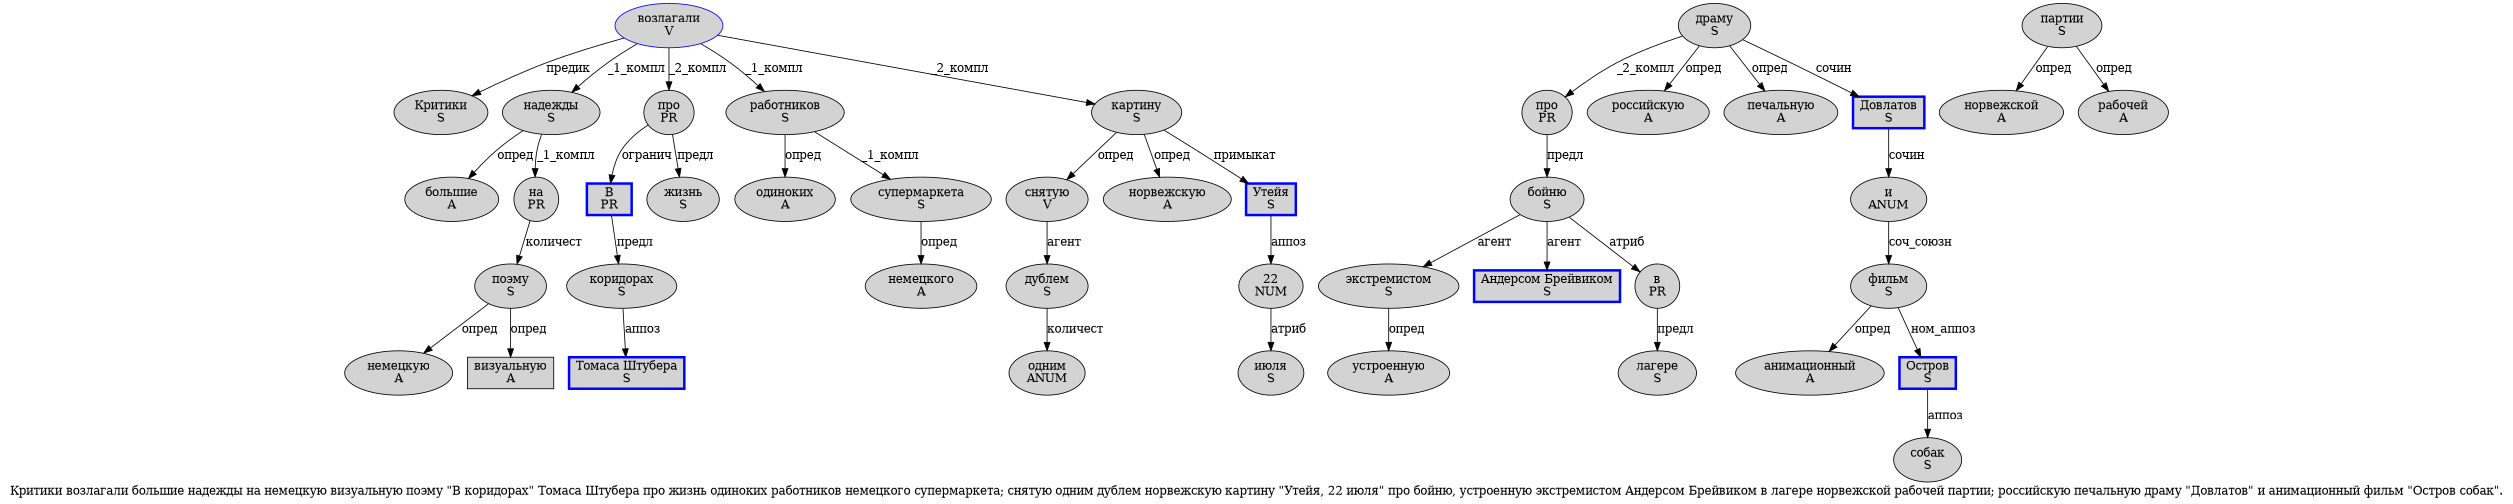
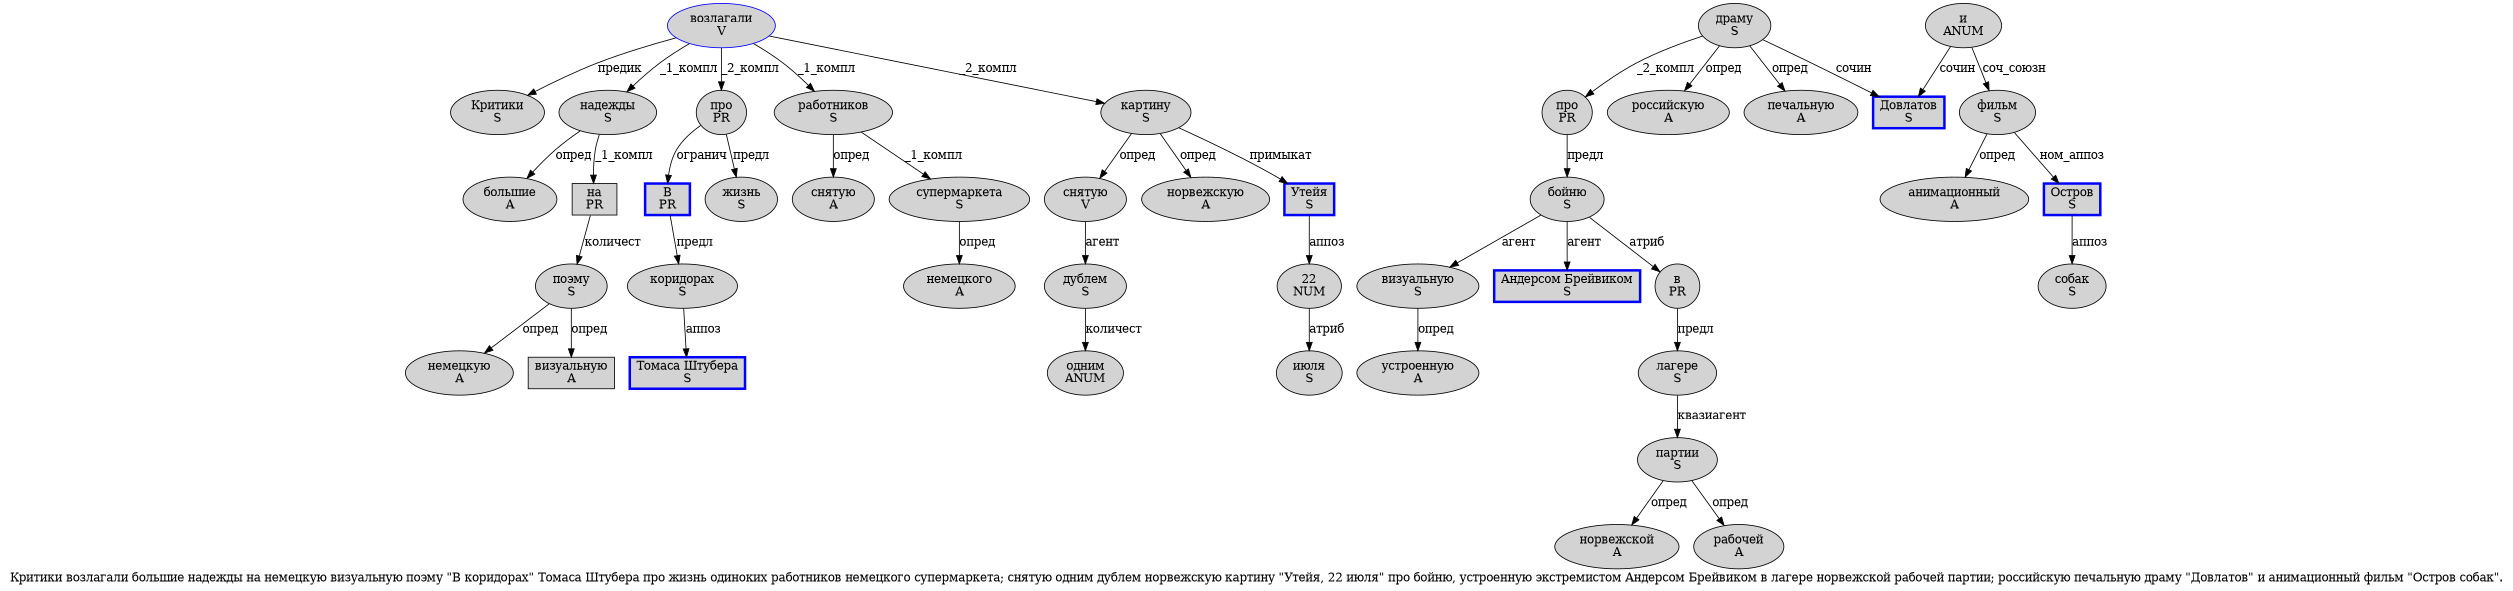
(1889, 148) -> (1937, 68)
(536, 199) -> (595, 199)
(785, 199) -> (833, 199)
(1389, 286) -> (1418, 286)
none -> (1677, 412)
